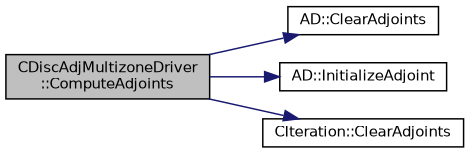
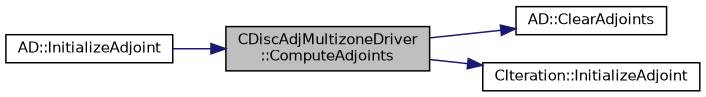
(237, 77) -> (192, 49)
(363, 133) -> (591, 77)
